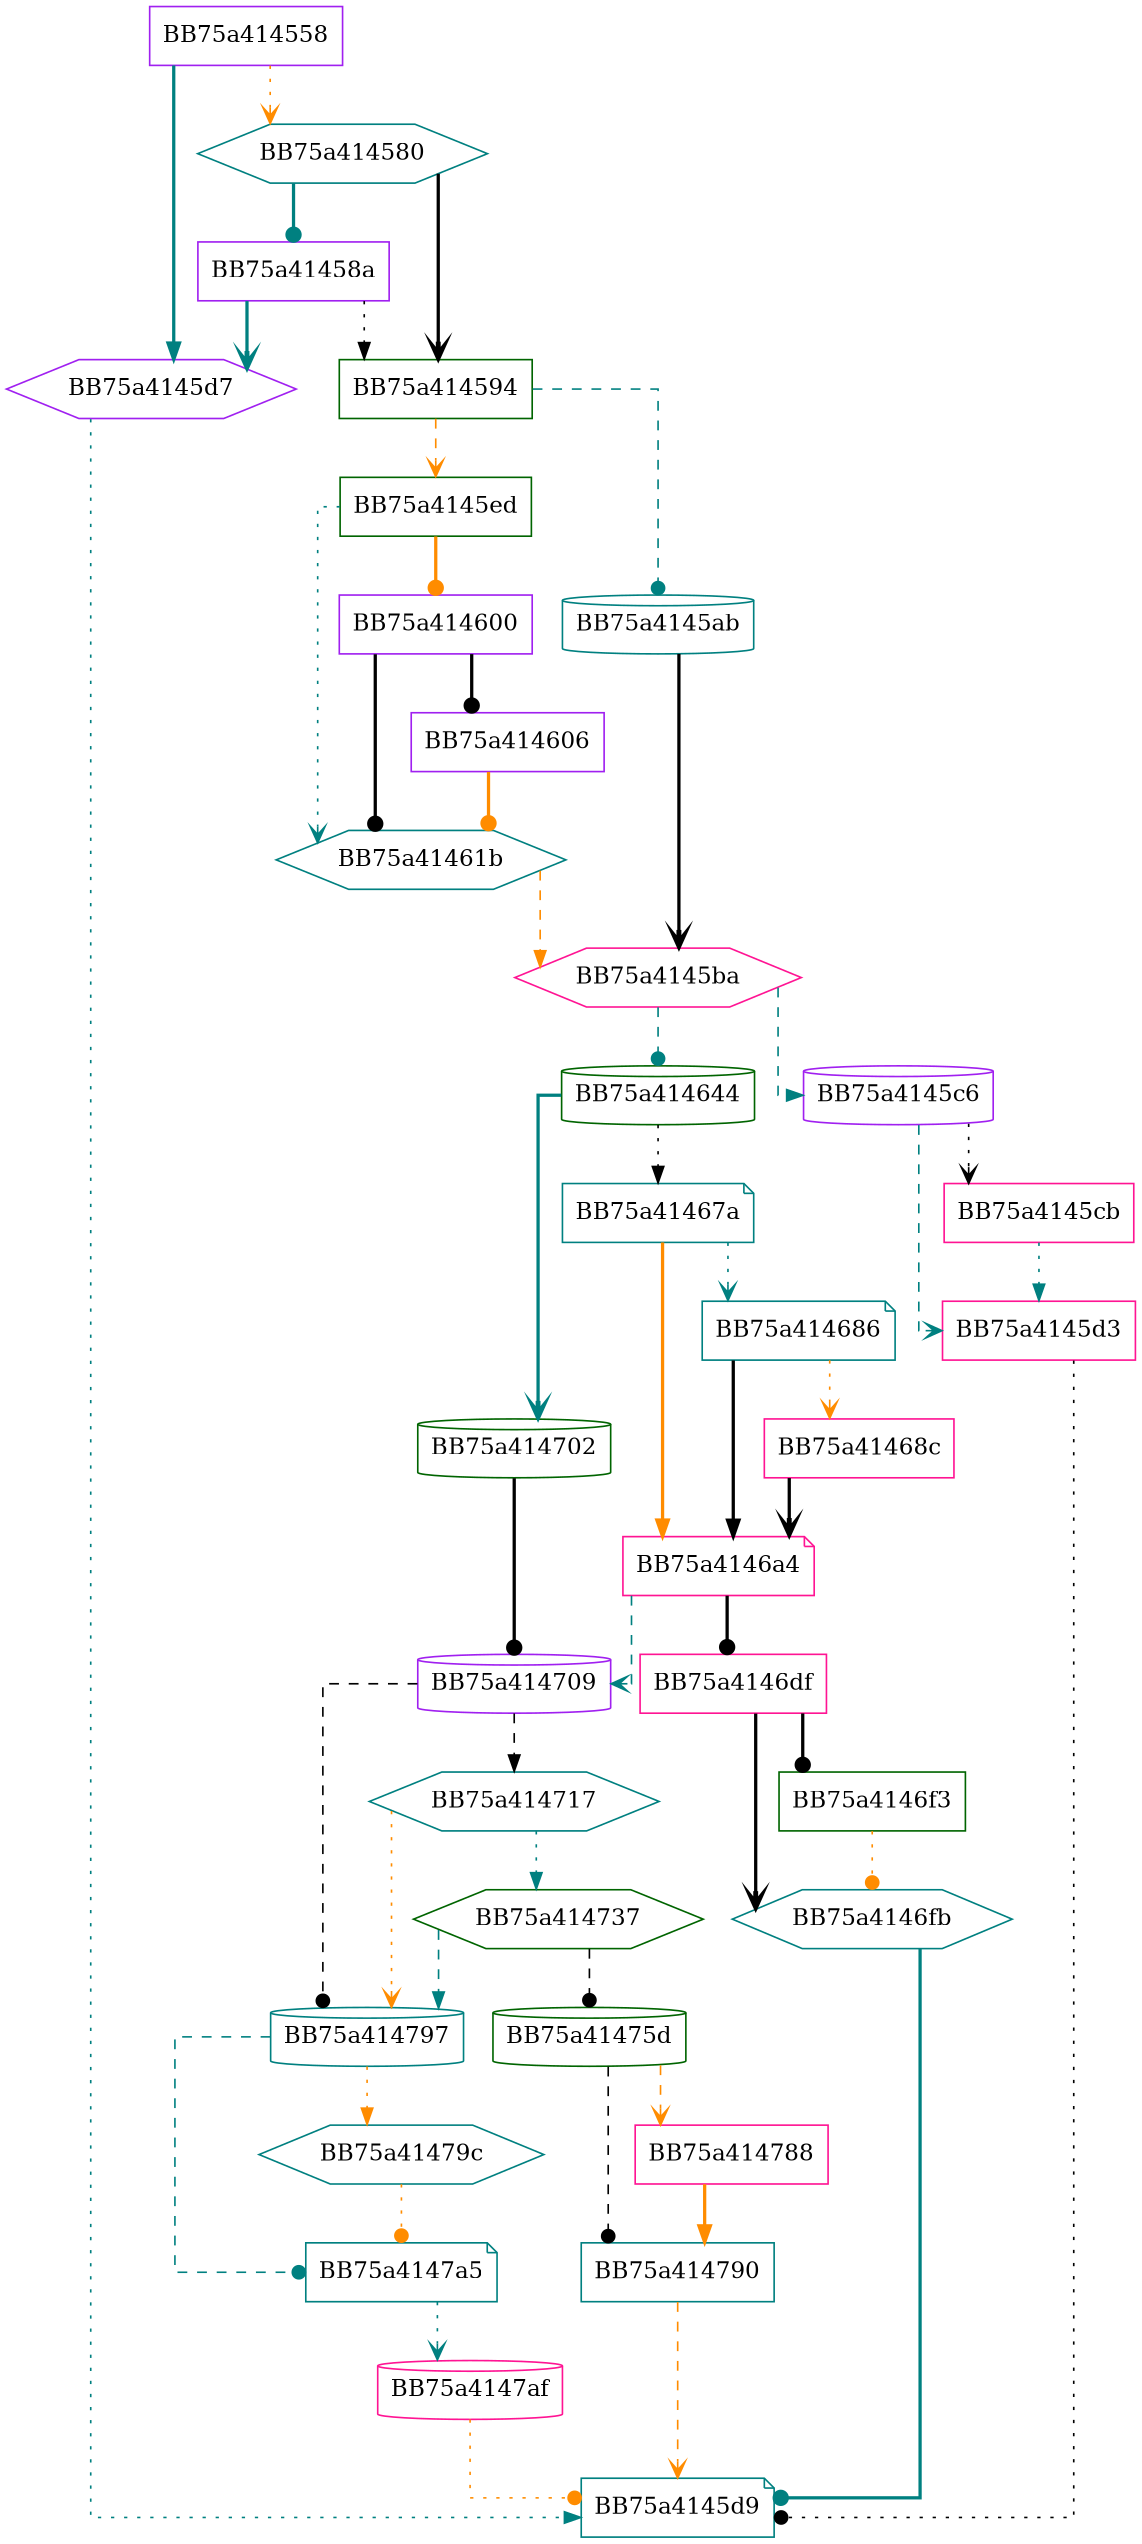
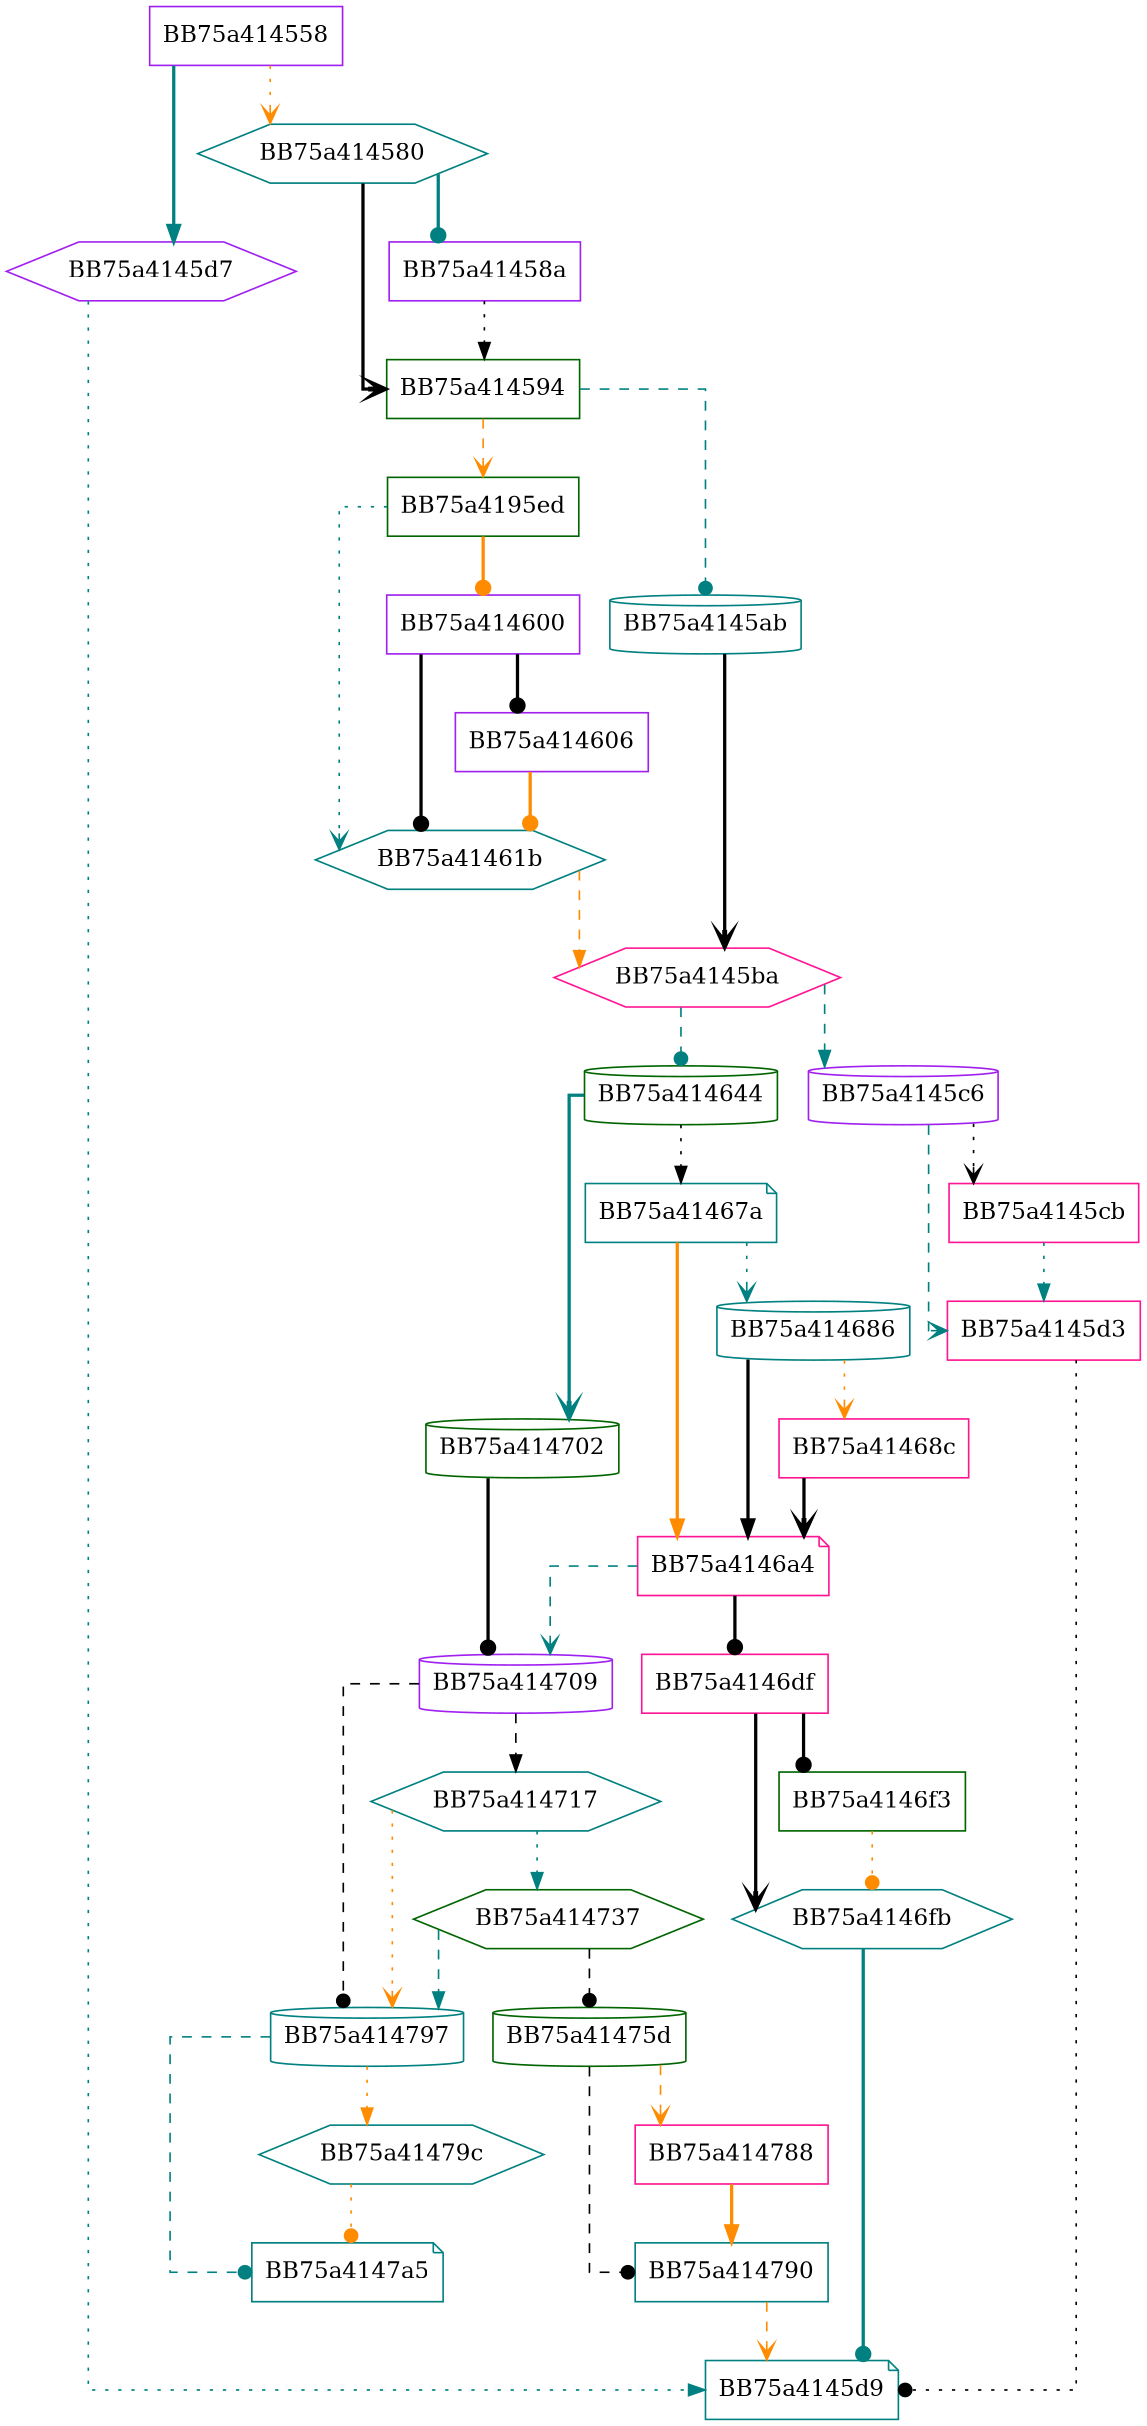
(247, 327) -> none
(436, 507) -> (483, 507)
(799, 1331) -> (813, 1331)
(470, 2390) -> none
